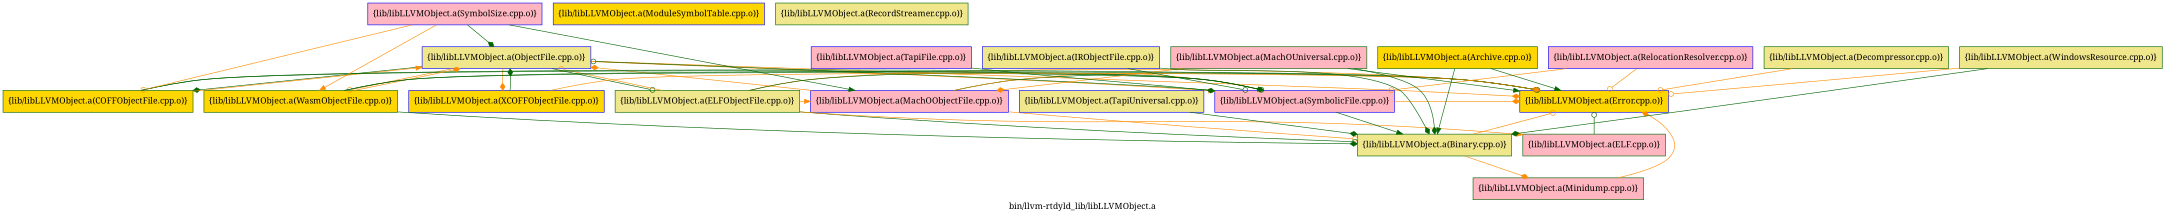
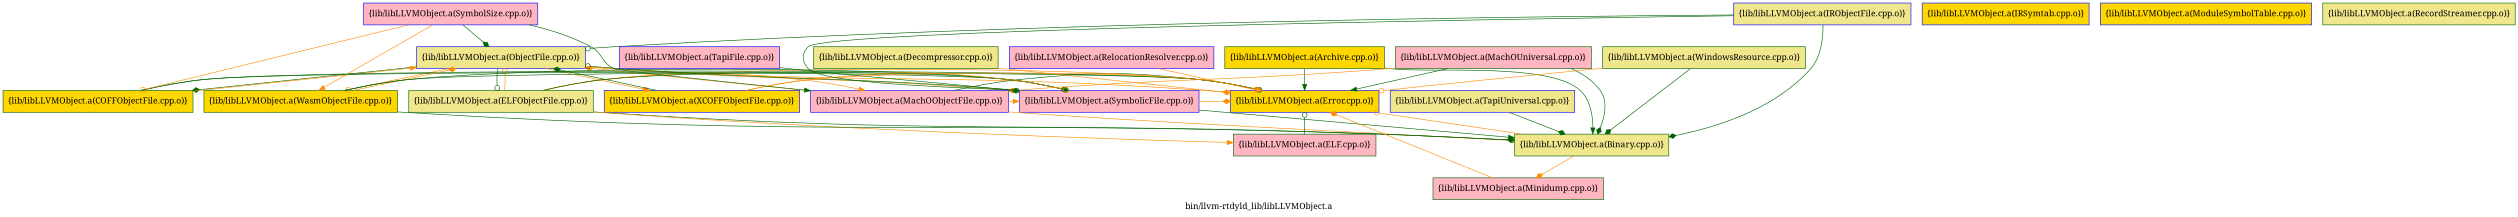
none -> (2006, 14)
none -> (905, 33)
(1489, 78) -> (905, 73)
